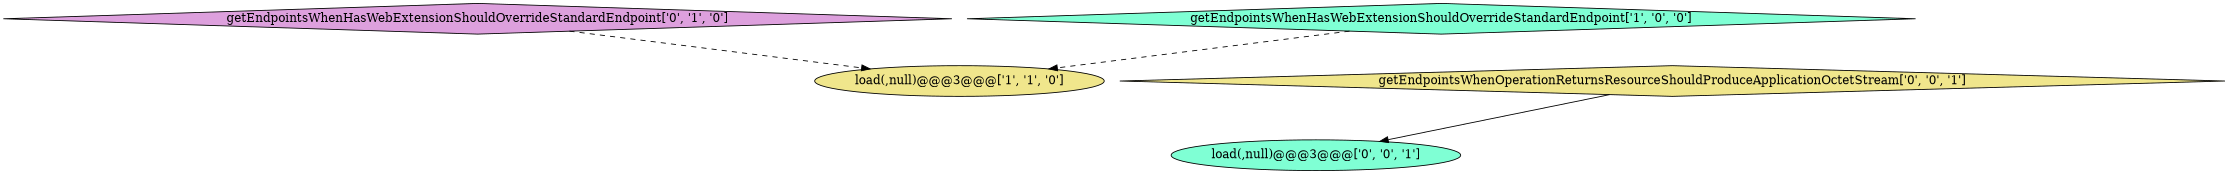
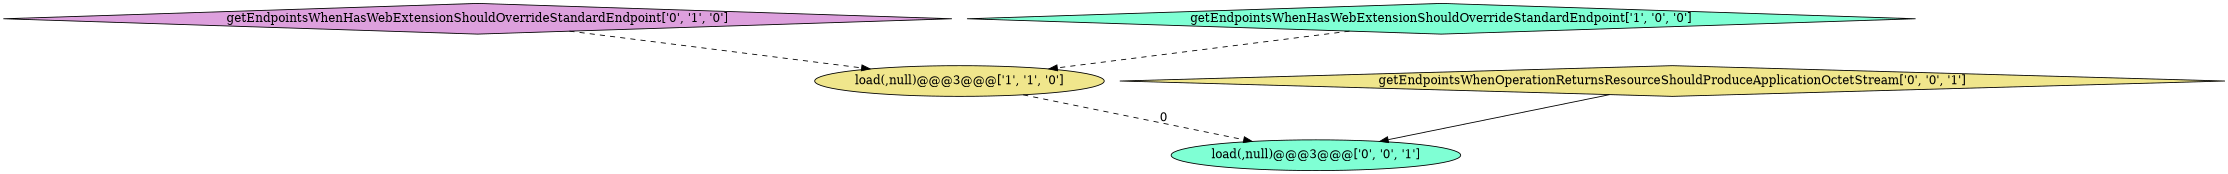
none -> (1133, 117)
